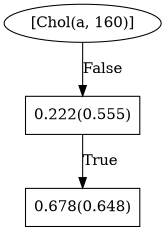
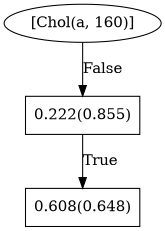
(83, 115) -> (83, 115)
(83, 207) -> (83, 207)
